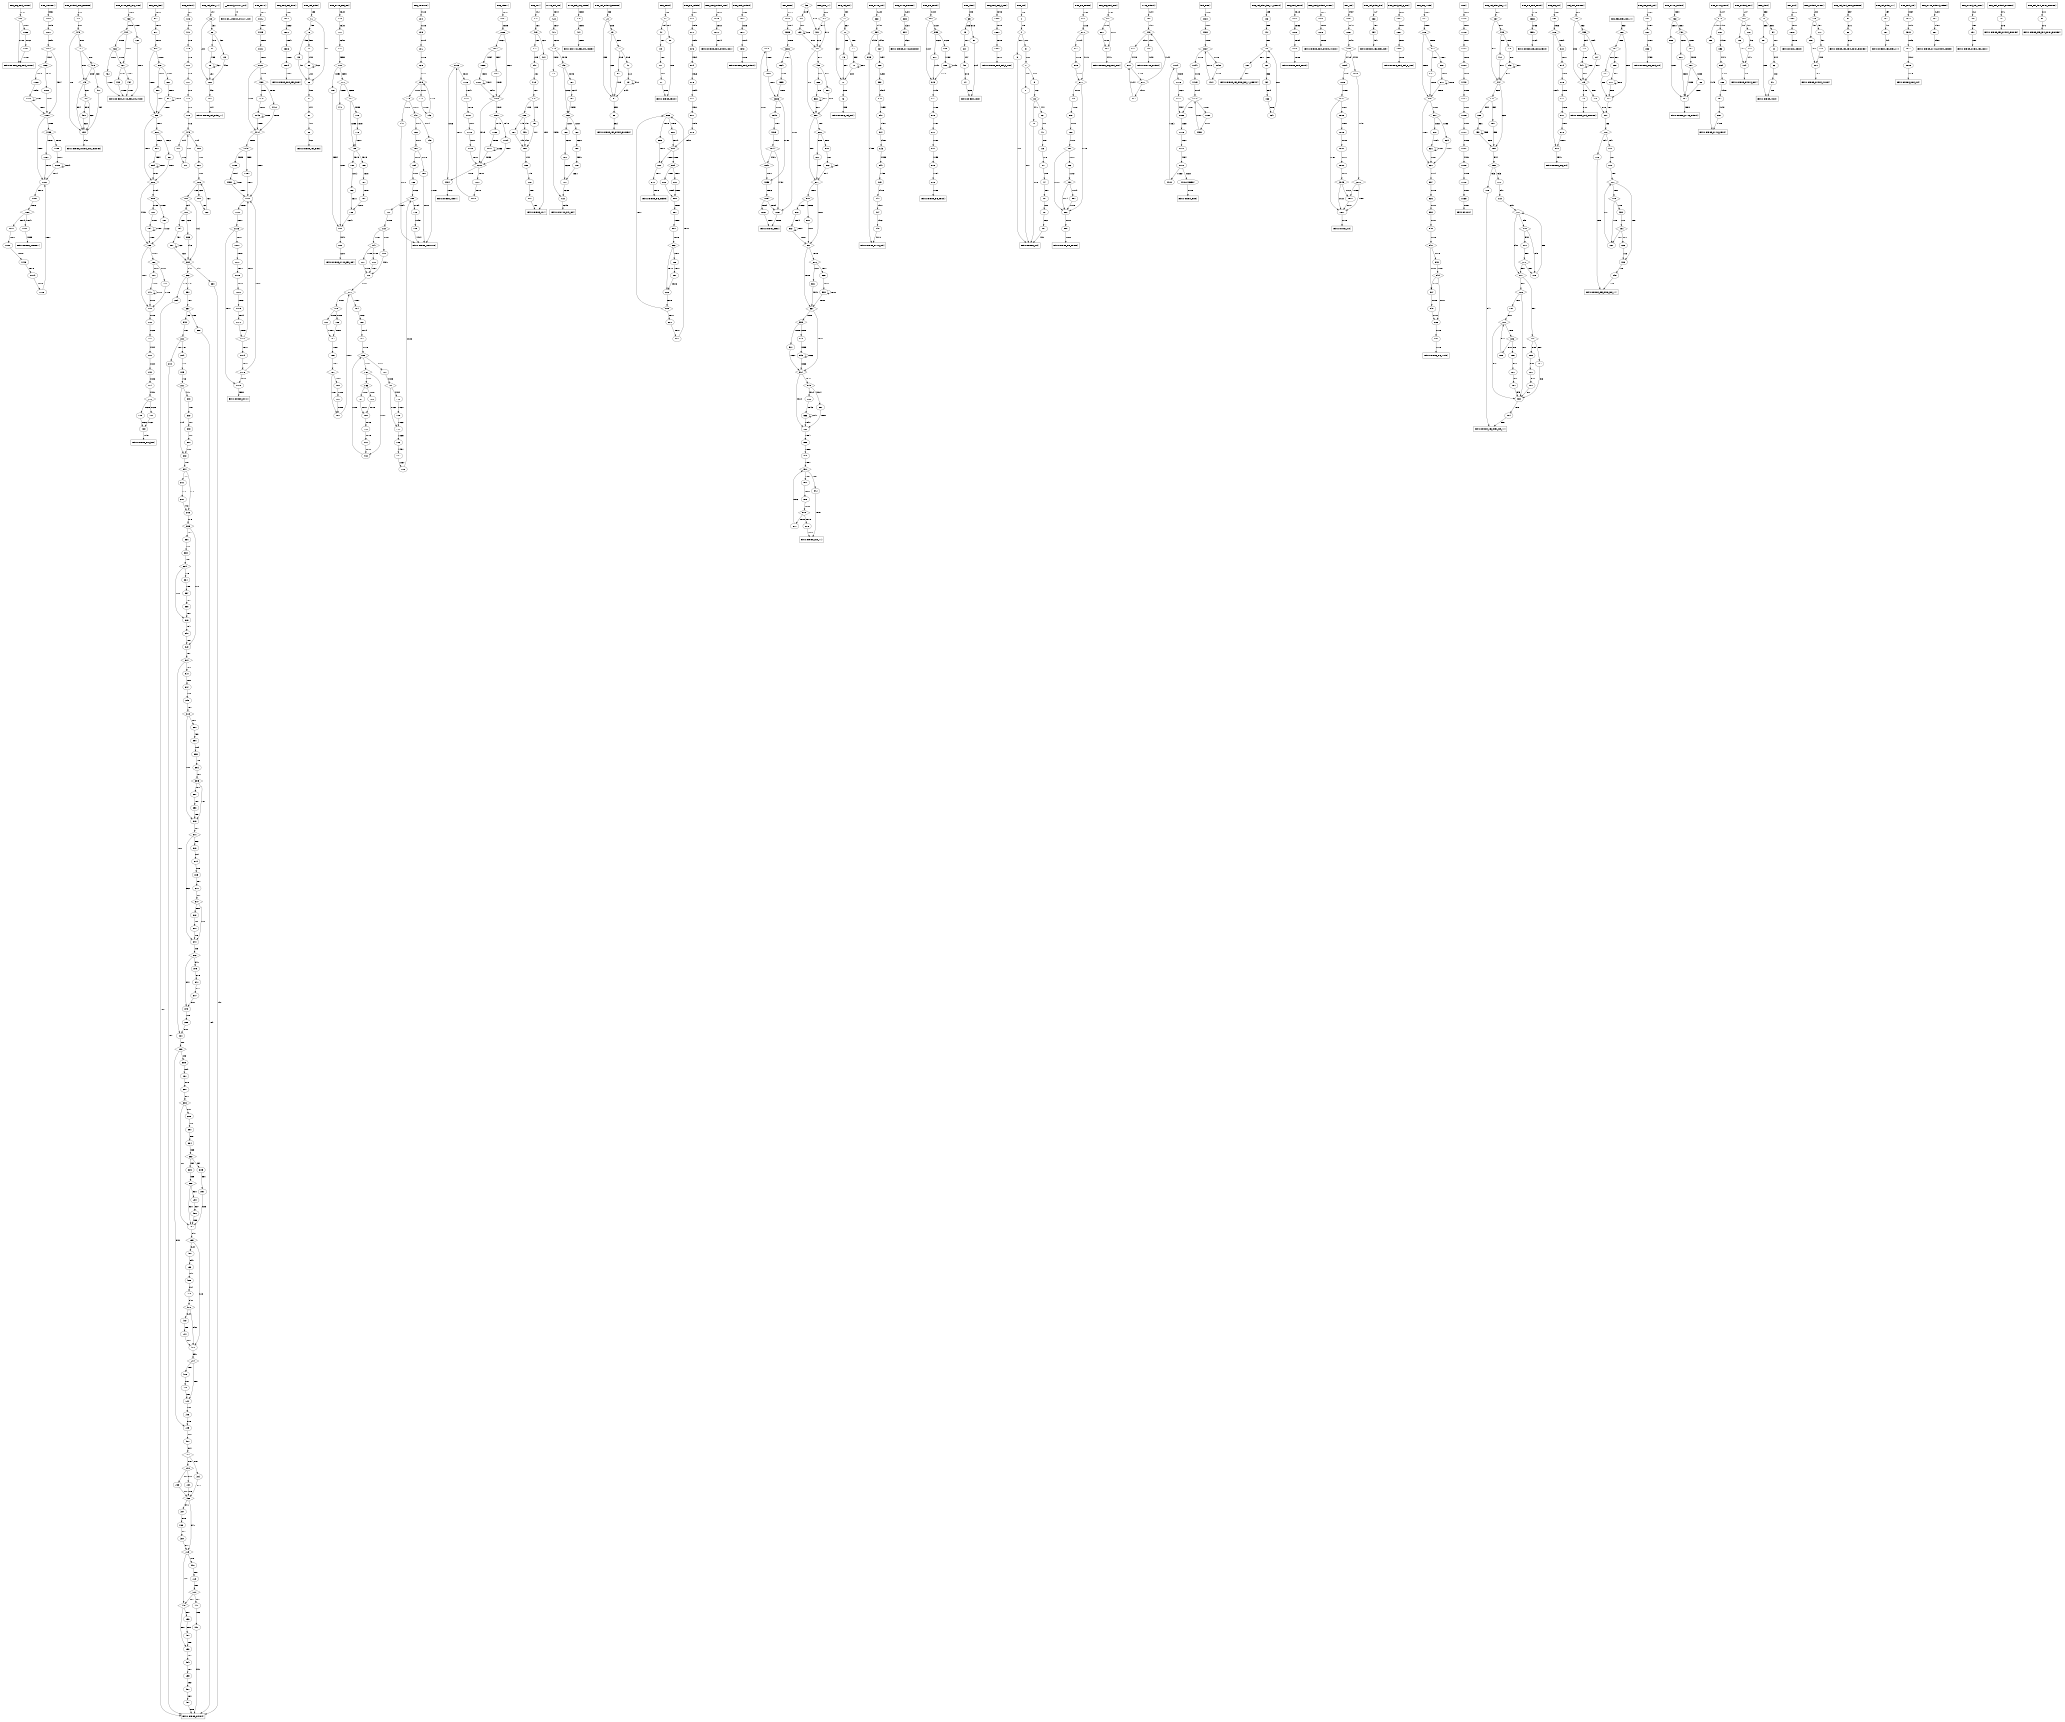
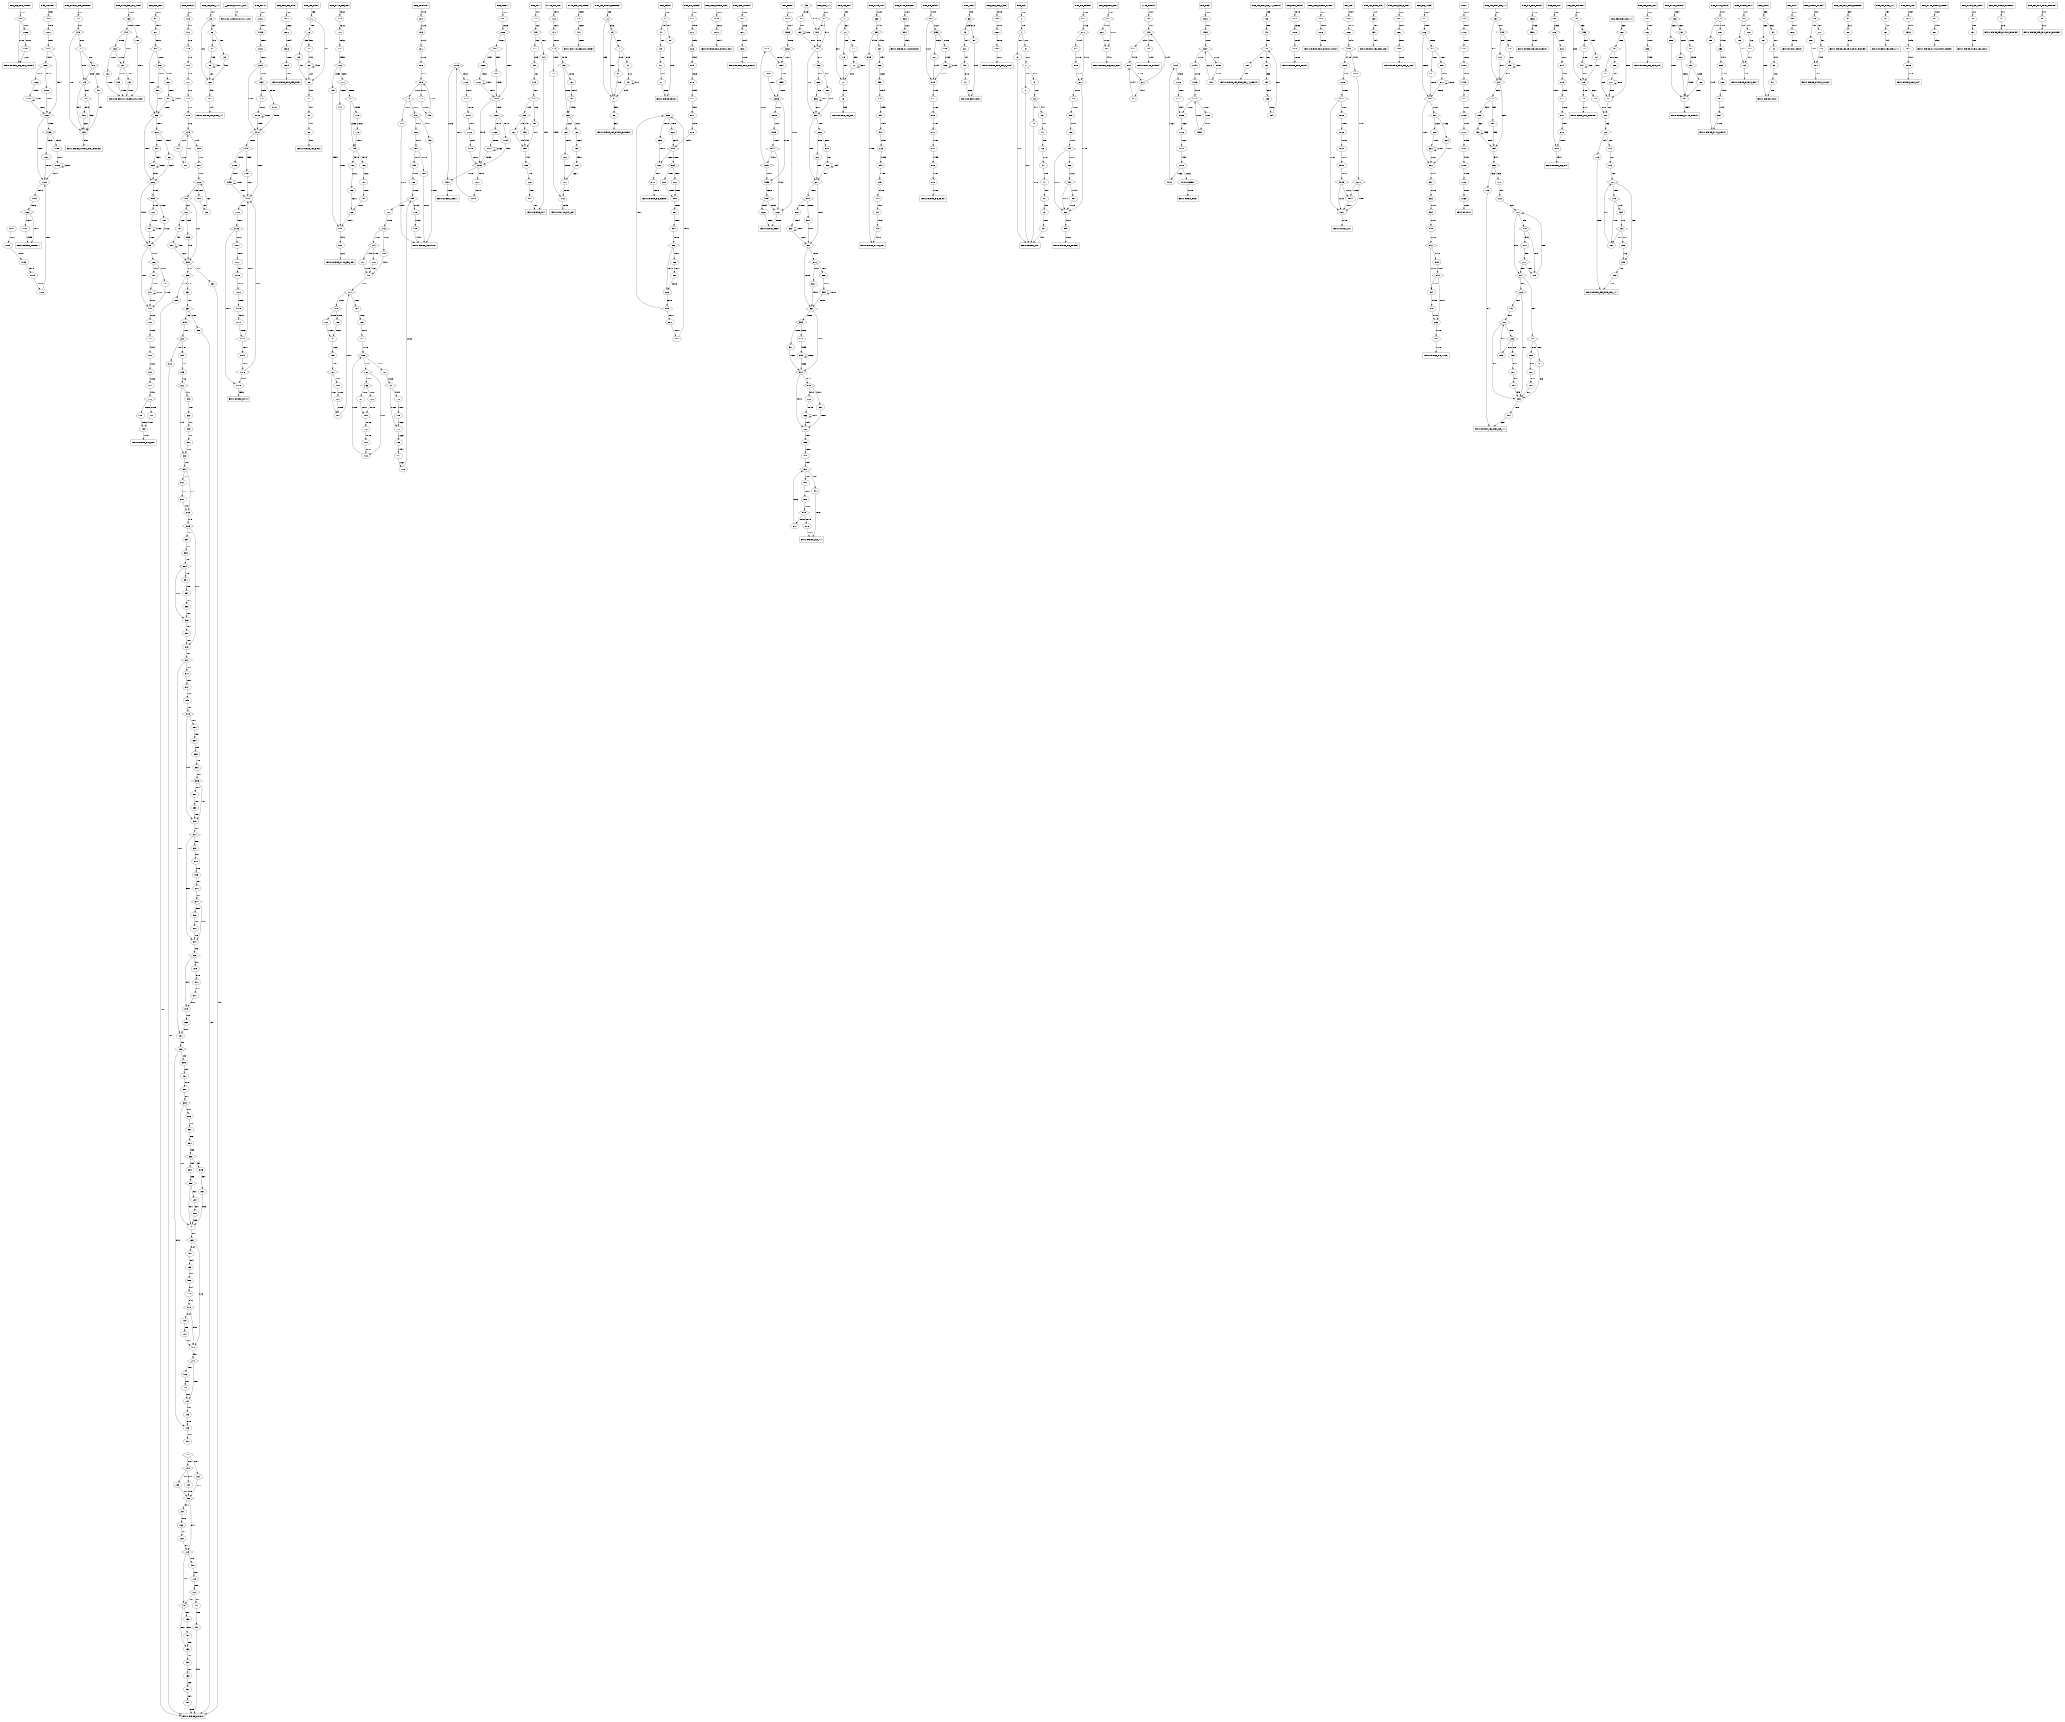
(766, 61) -> (774, 56)
(264, 90) -> (264, 90)
(19, 219) -> (33, 227)
(188, 1447) -> none
